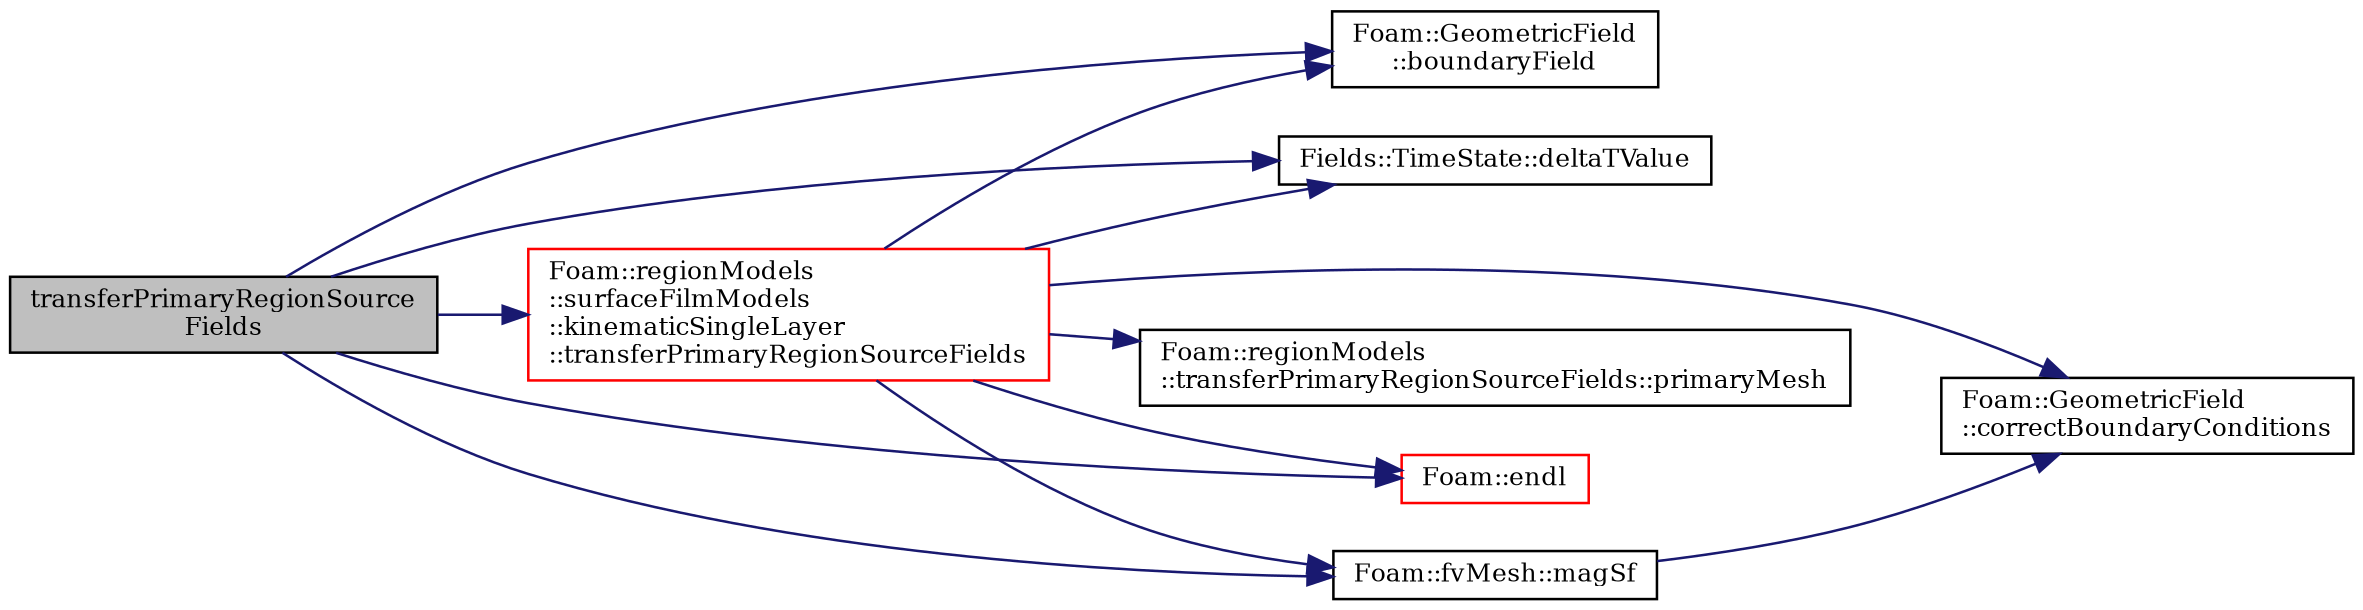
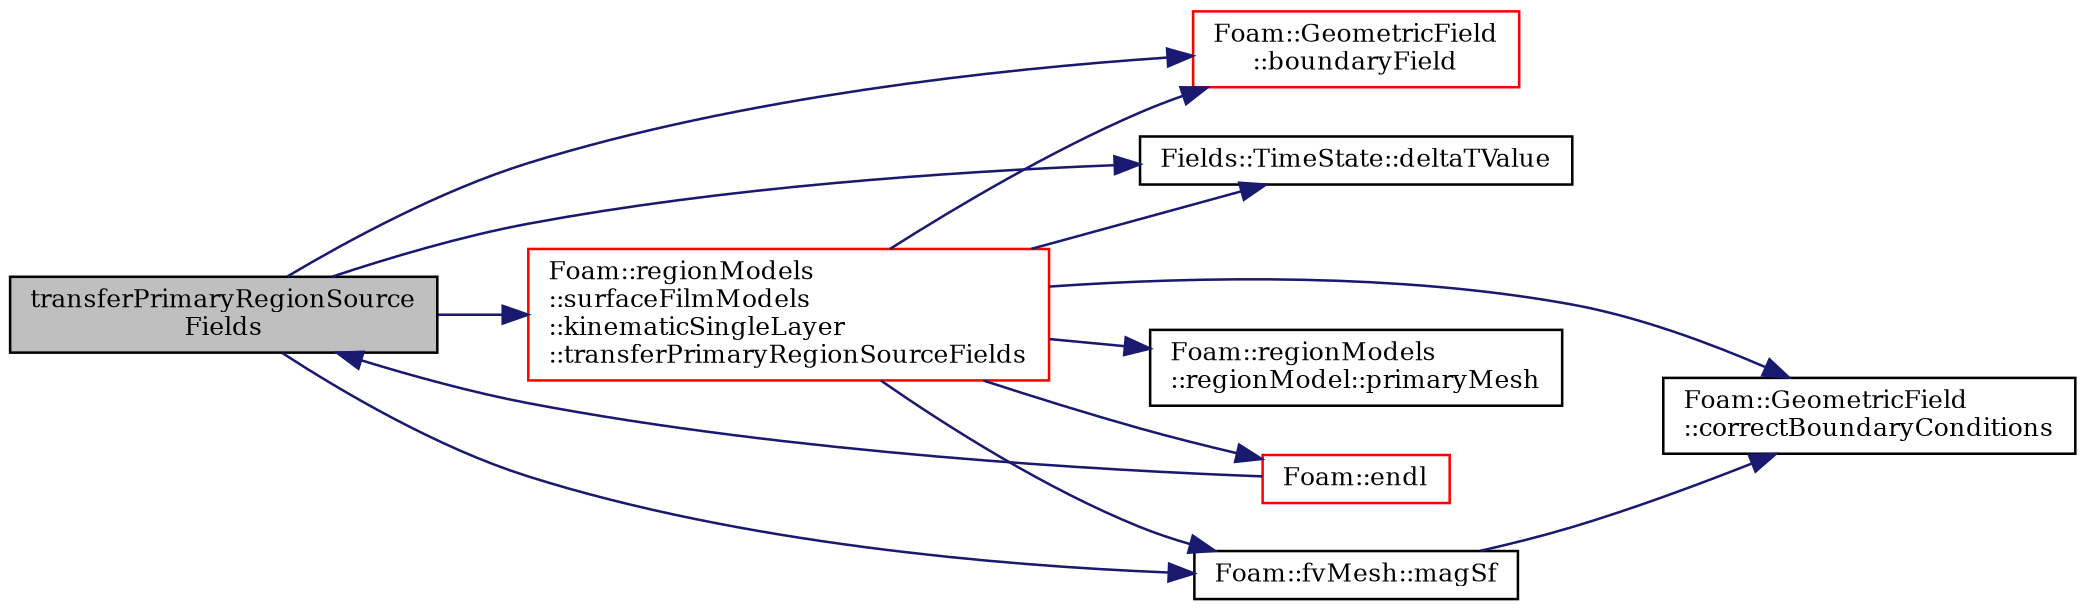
(1495, 49) -> (1356, 49)
(1495, 368) -> (1356, 368)
(852, 447) -> (808, 444)
